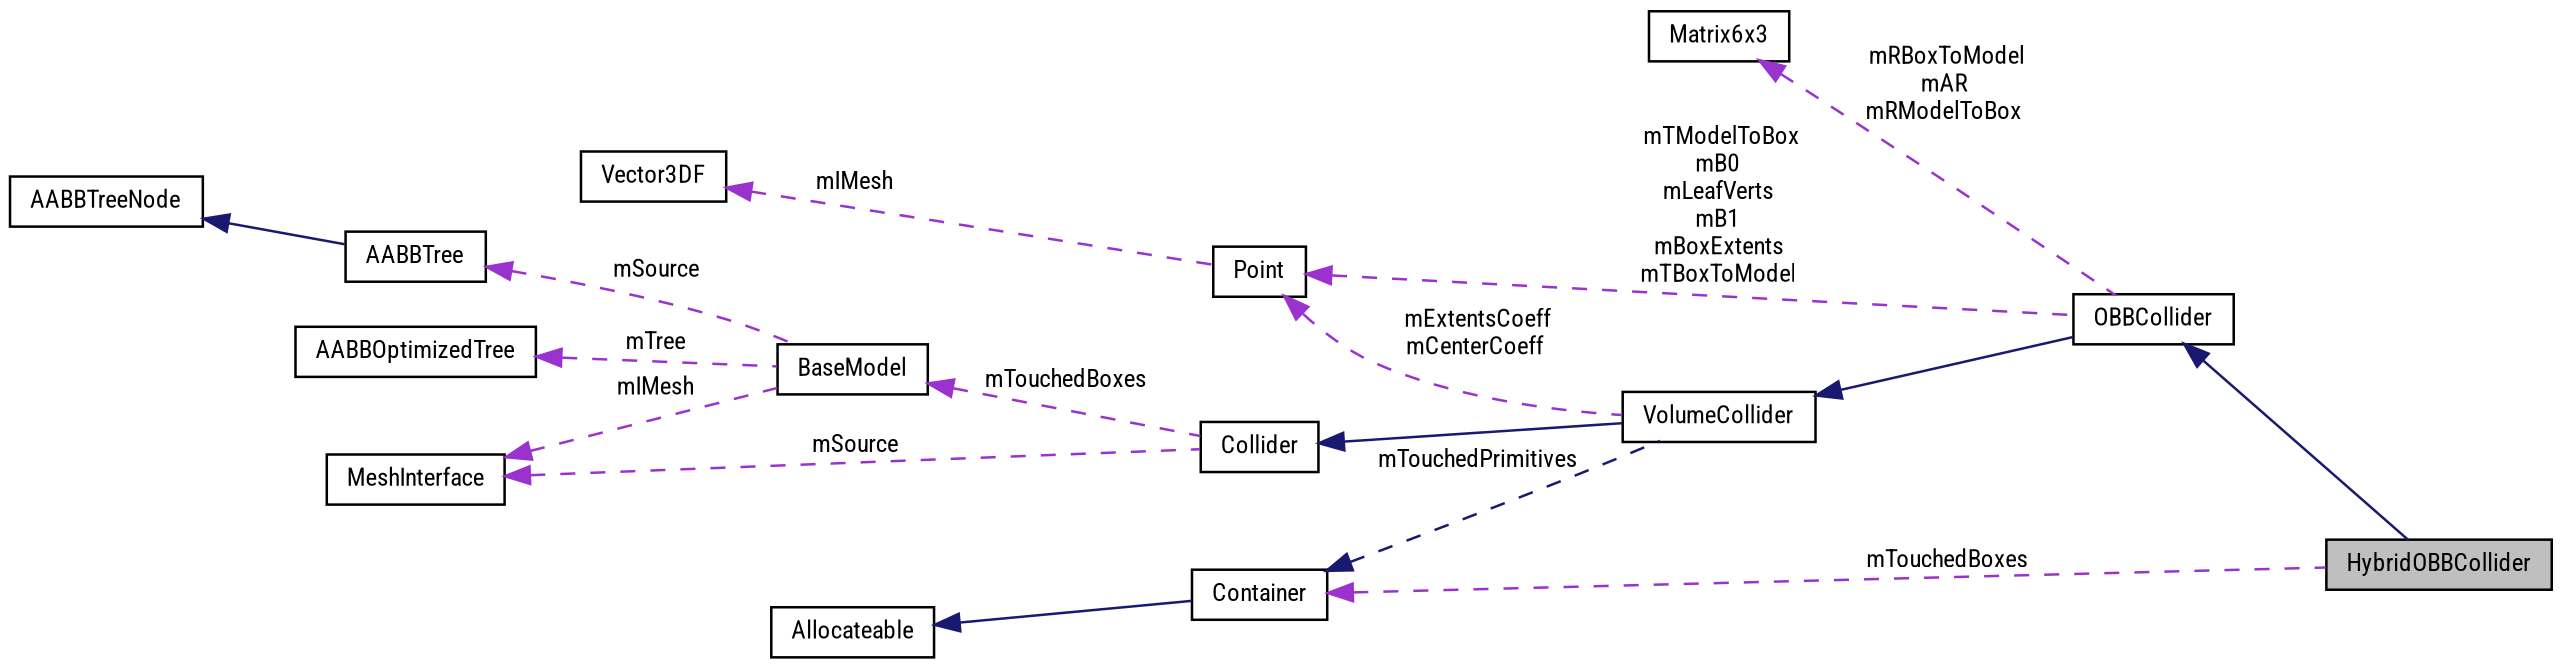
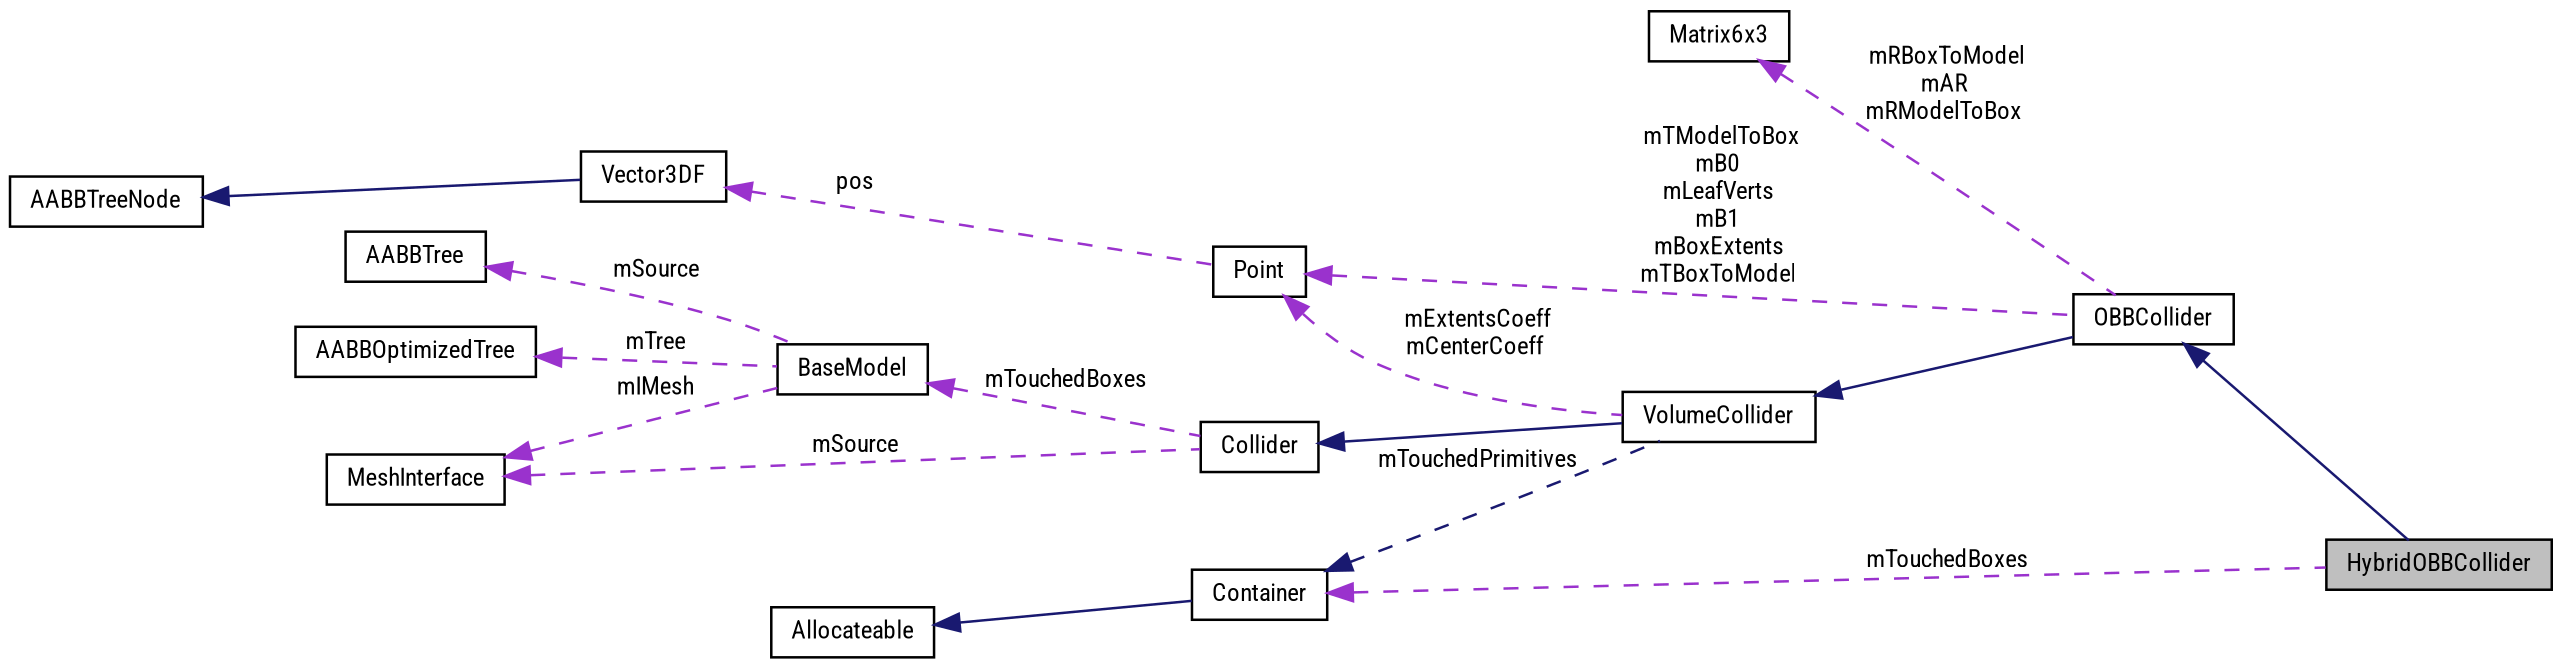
(853, 183) -> (853, 183)
(287, 234) -> (405, 188)
